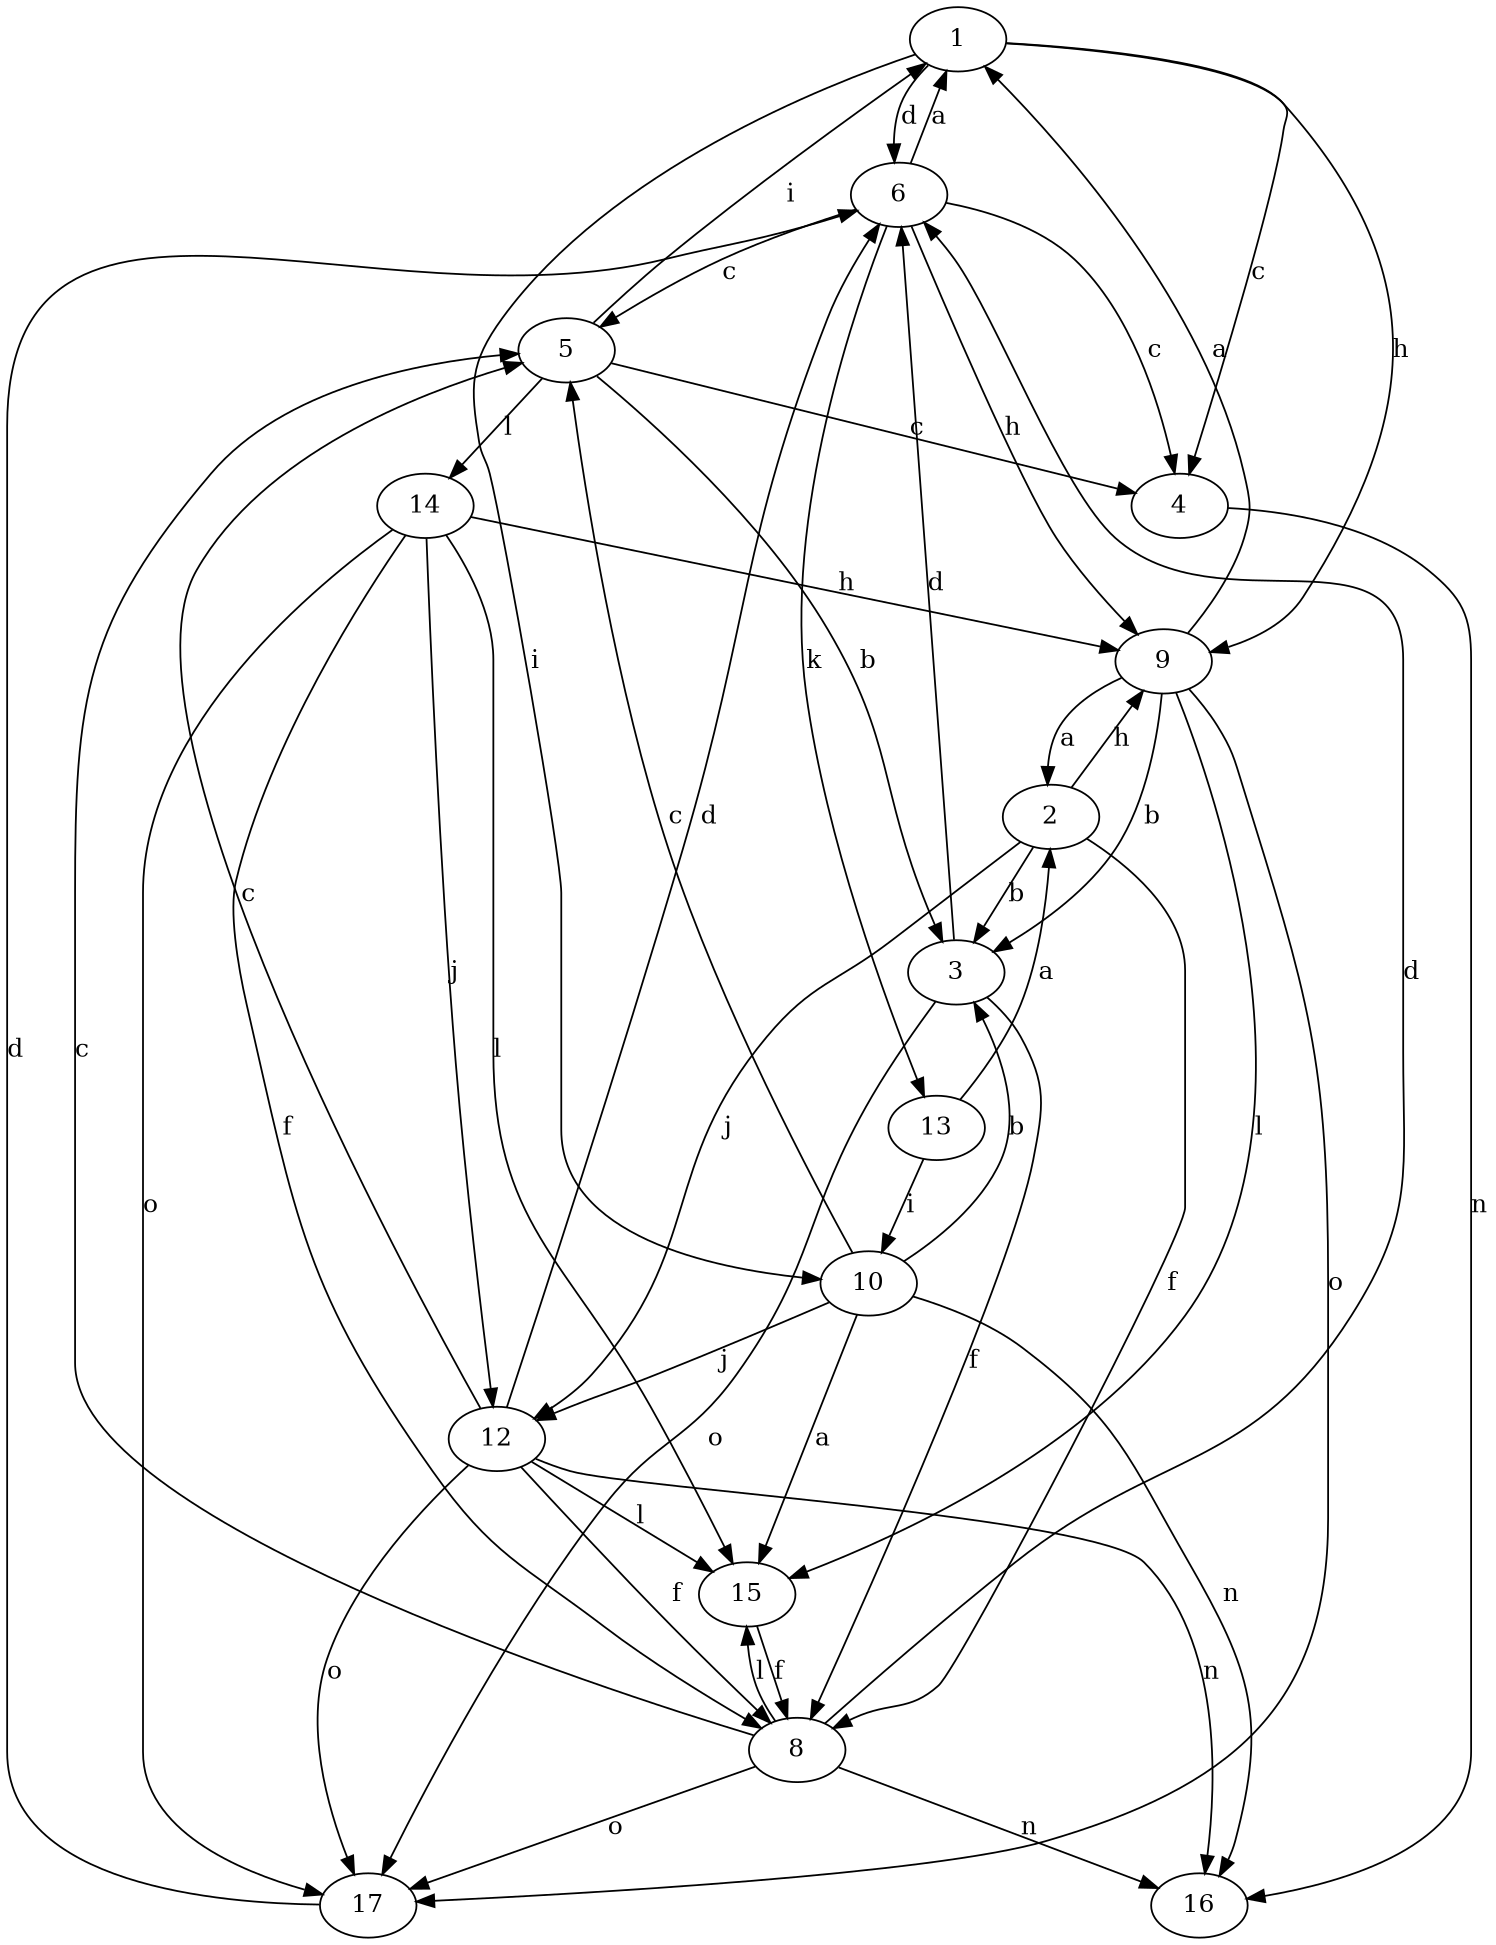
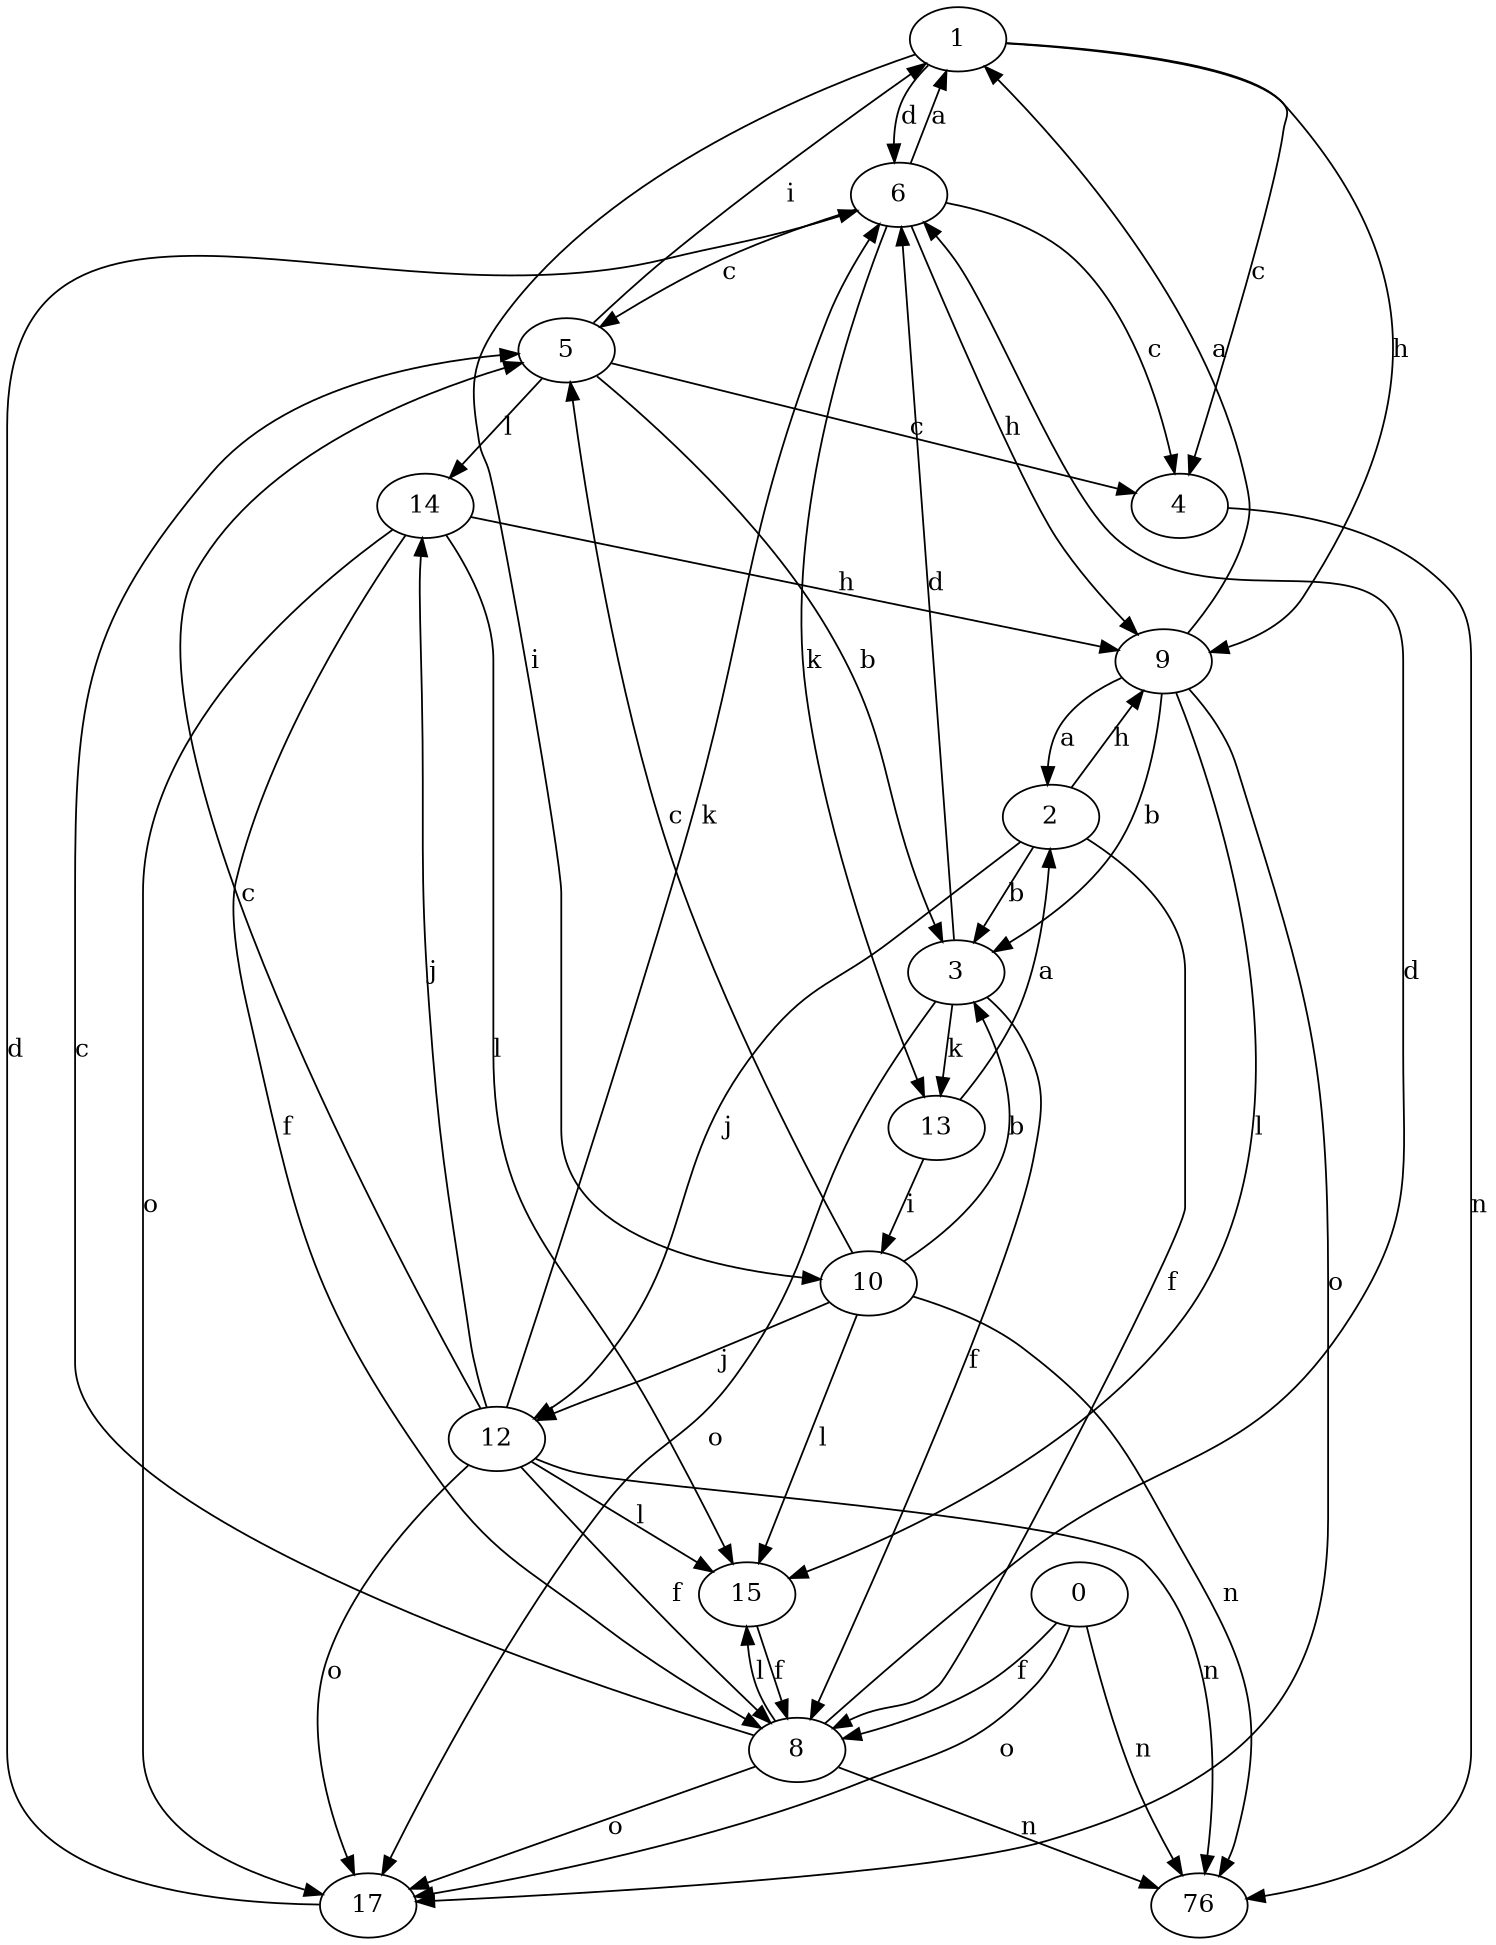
(710, 817) -> (710, 817)
(448, 964) -> (428, 984)
none -> (948, 1041)
(823, 1439) -> (823, 1439)
none -> (1080, 1594)
(1199, 1905) -> (1199, 1905)
